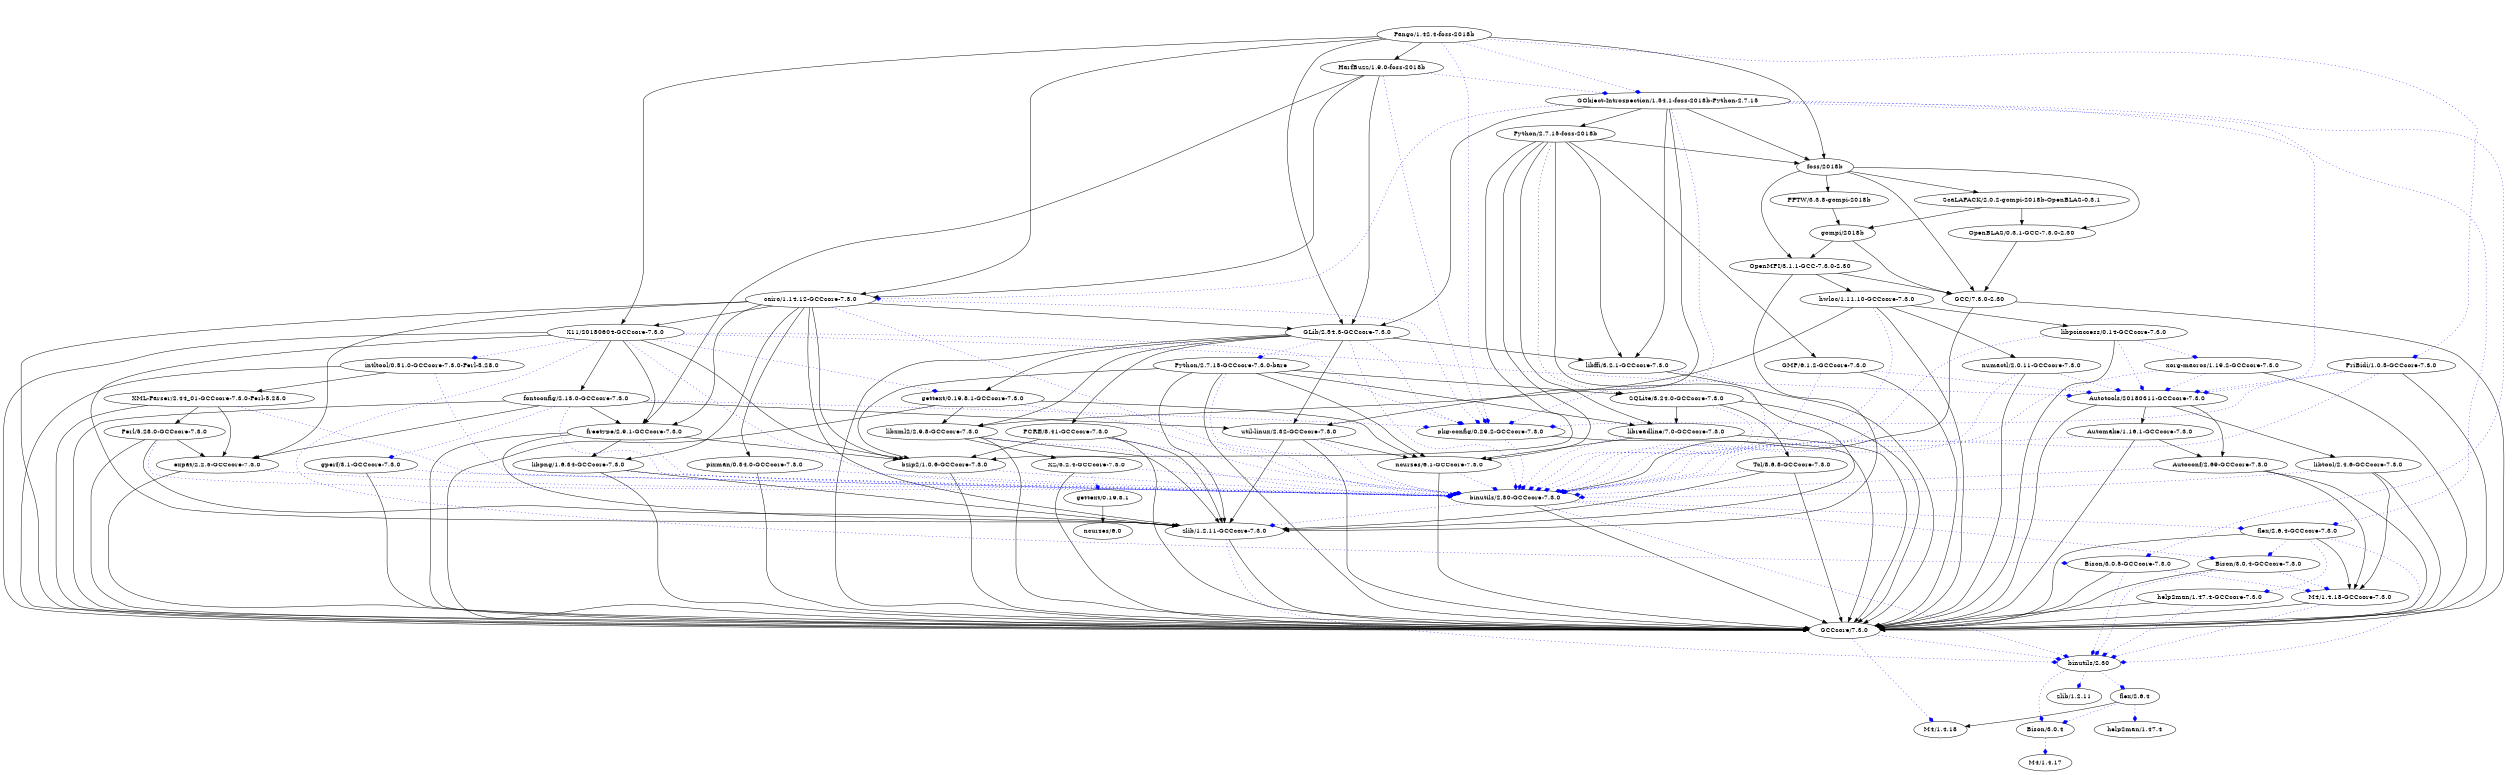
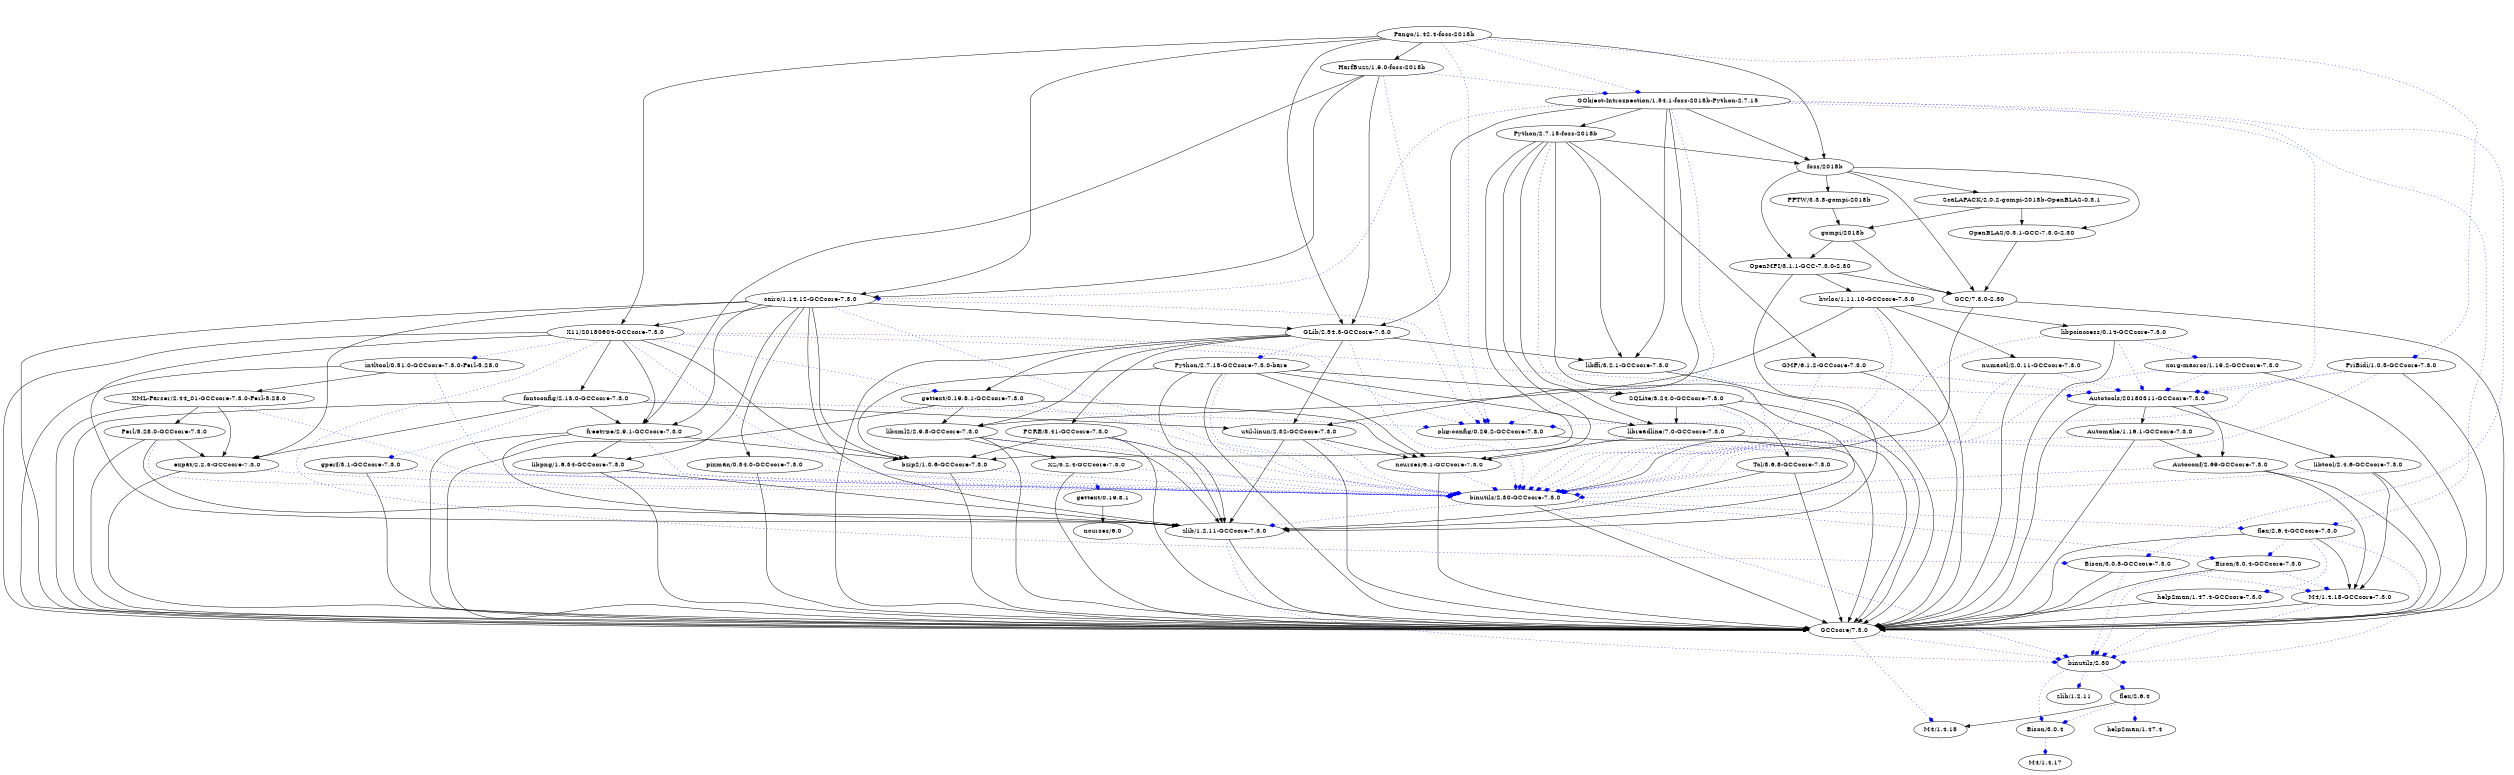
(1408, 384) -> none
(981, 484) -> none
